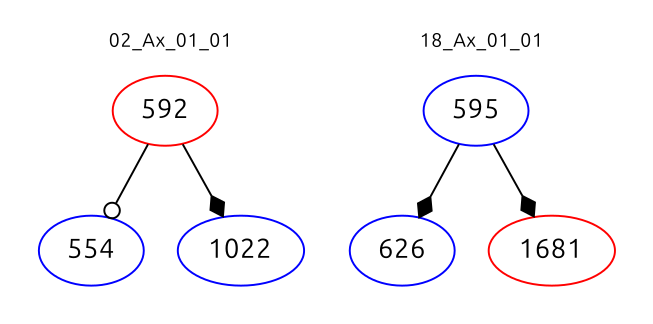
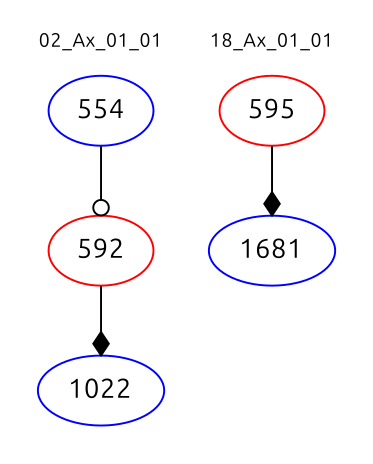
(476, 111) -> (272, 111)
(132, 174) -> (101, 173)
(402, 251) -> none
(552, 251) -> (272, 251)
